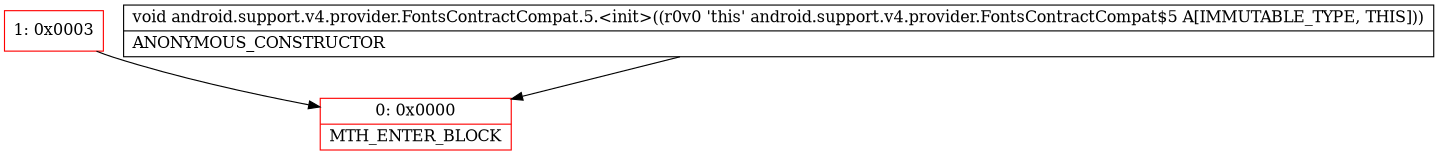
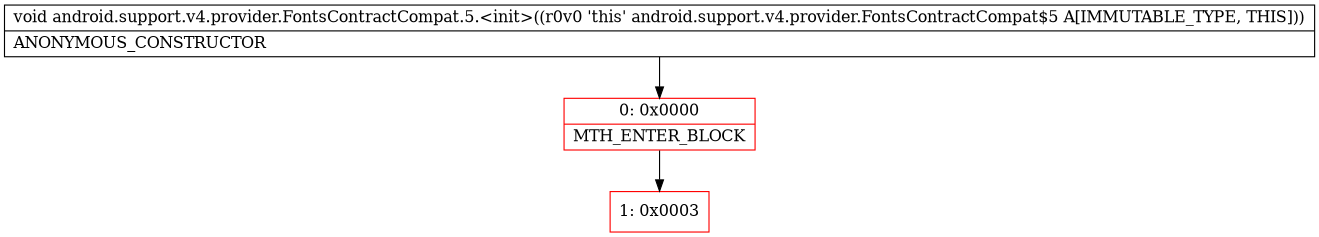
(202, 82) -> (660, 165)
